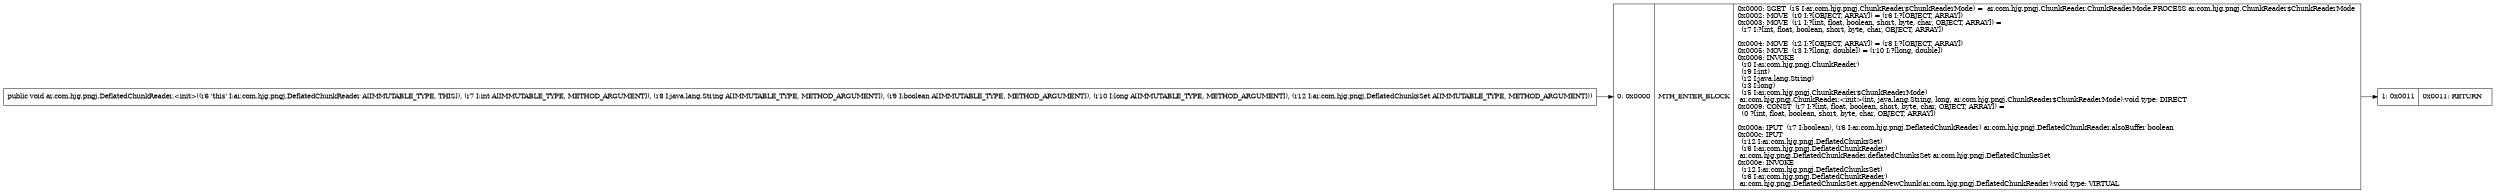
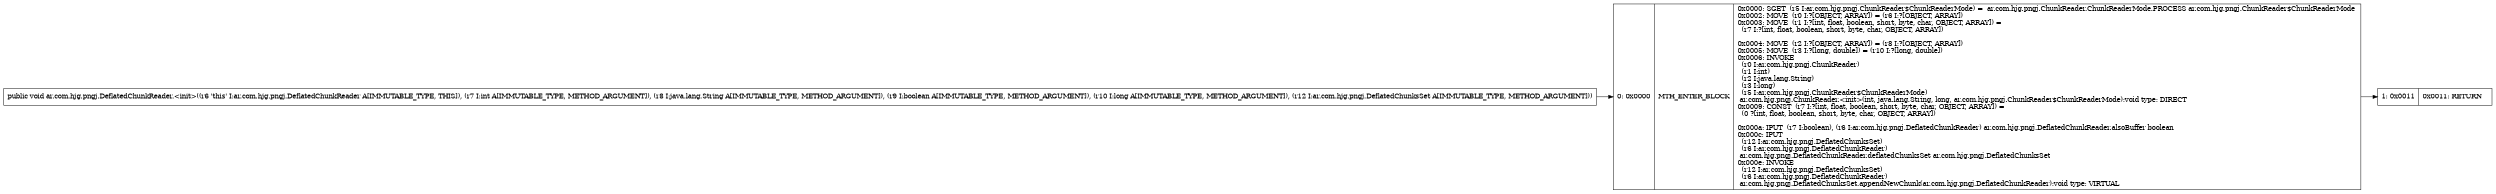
(1754, 72) -> (1754, 72)
